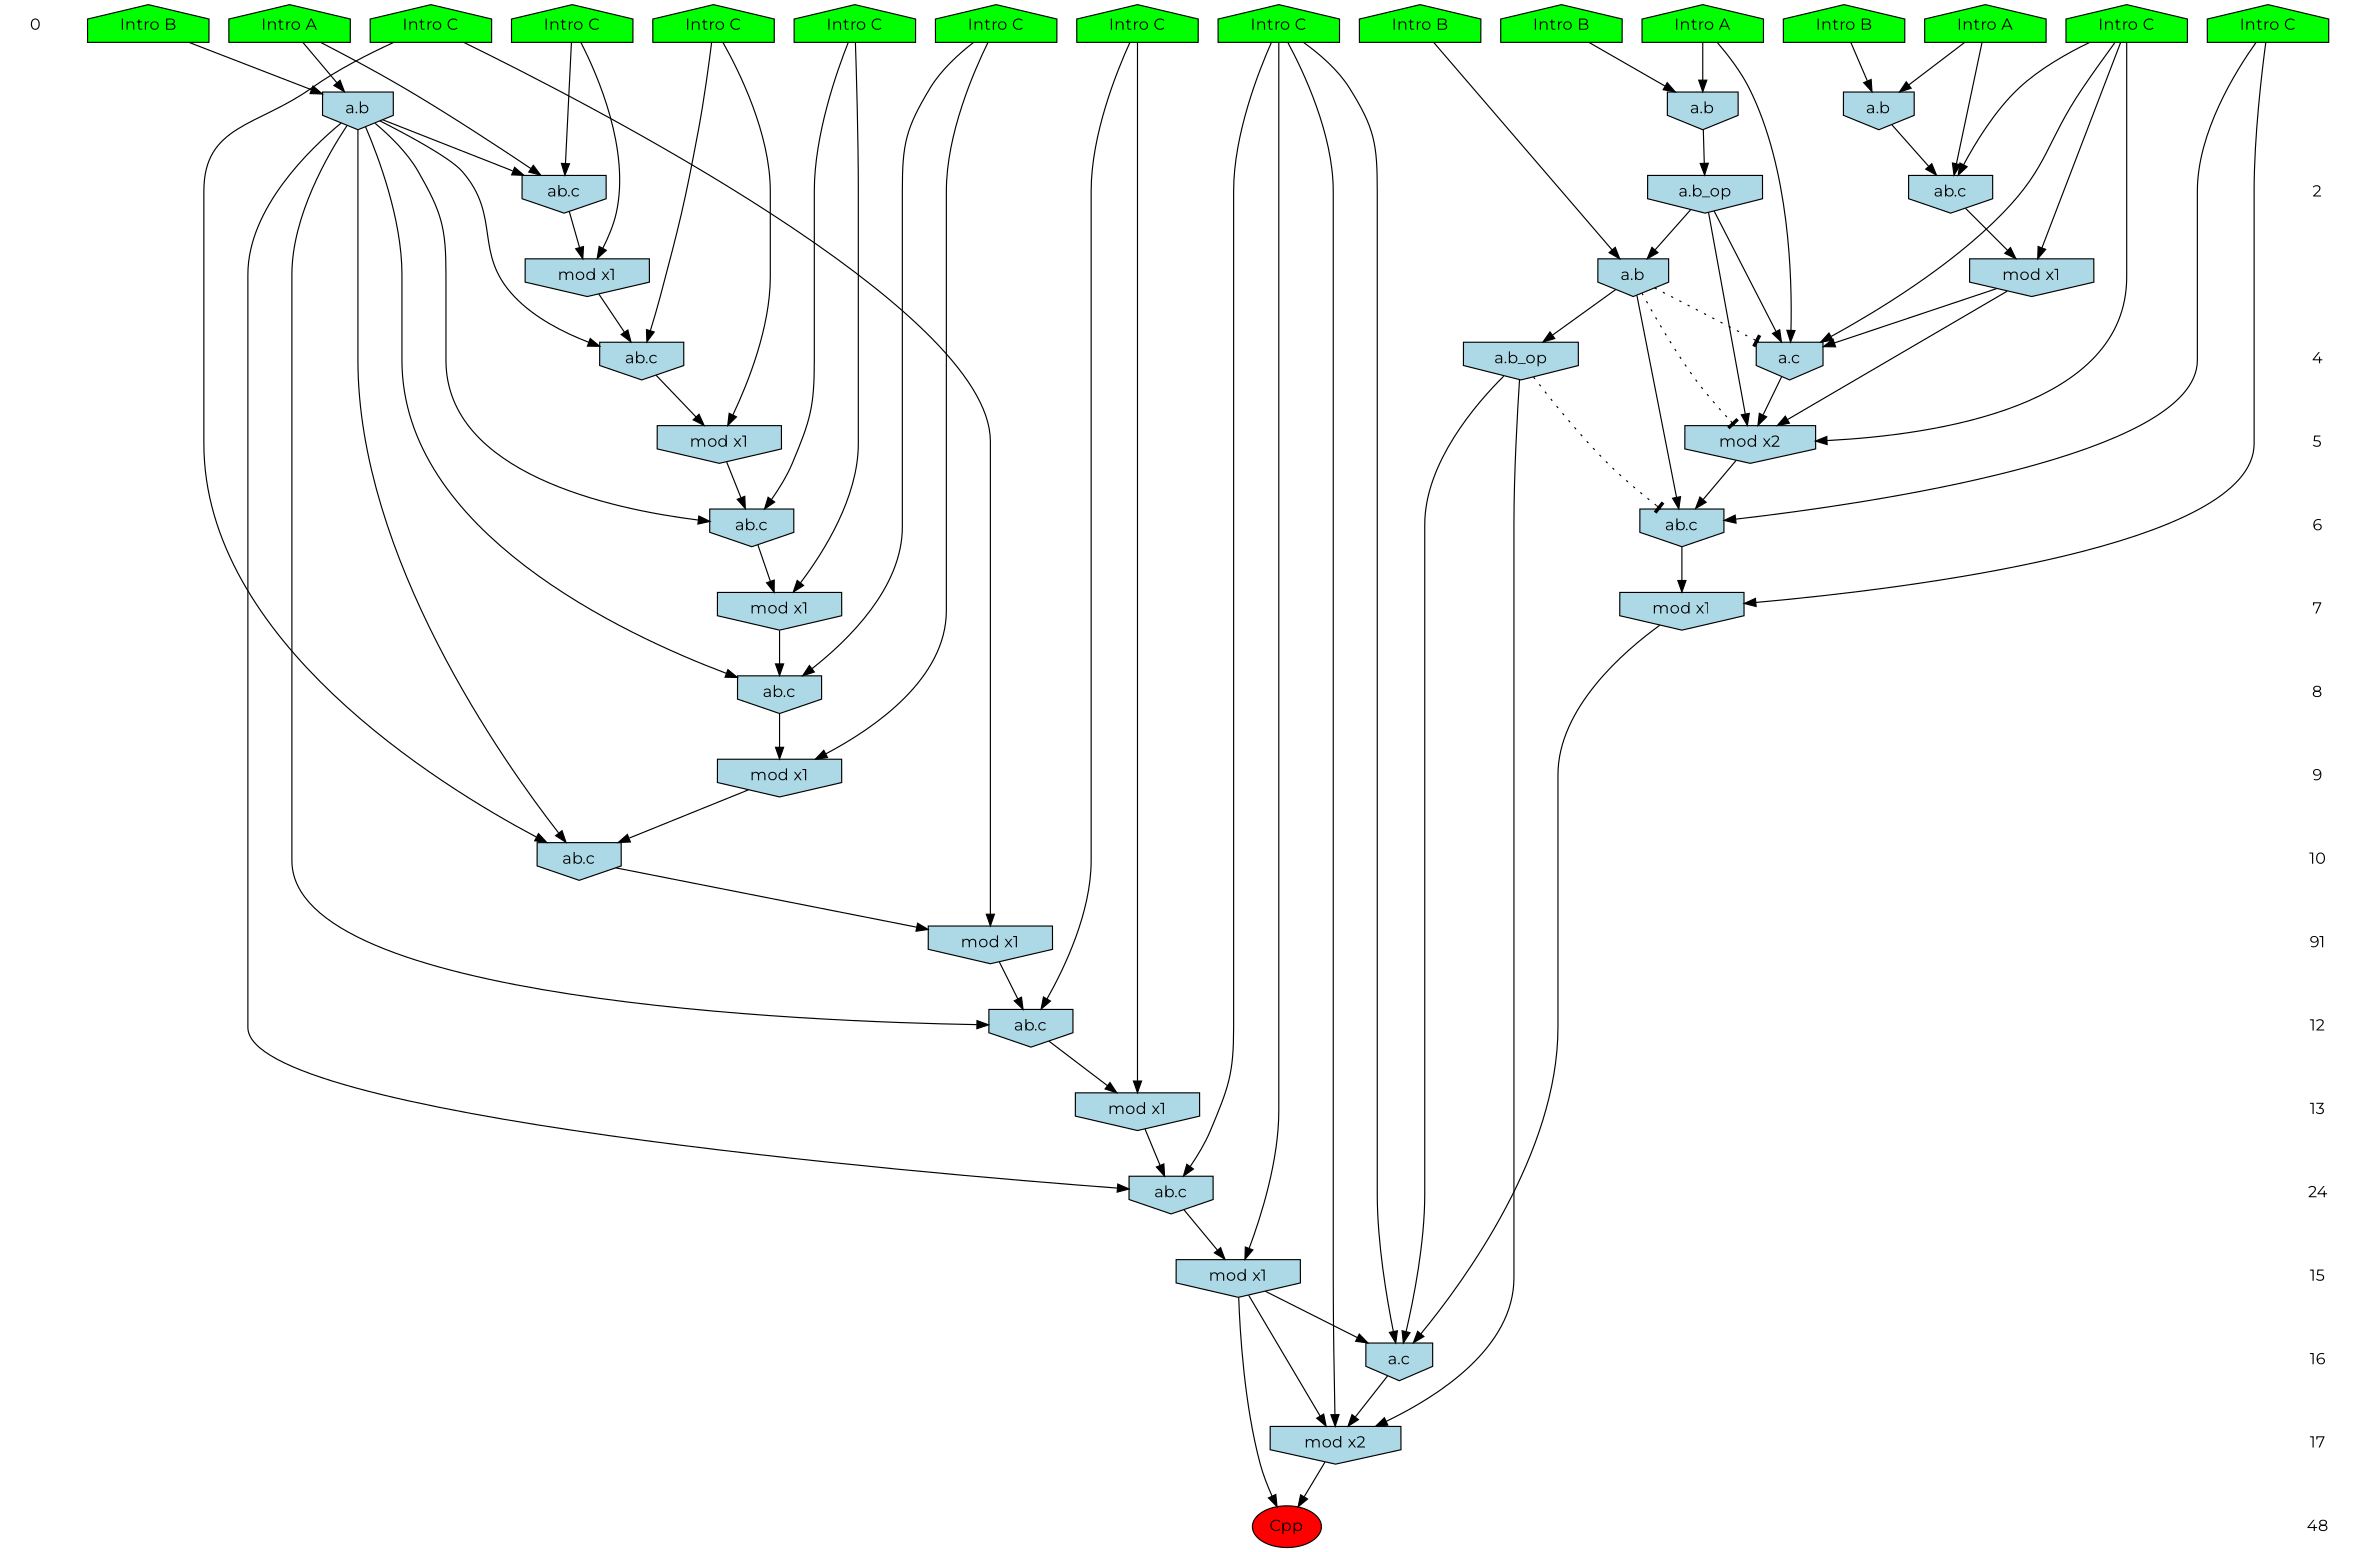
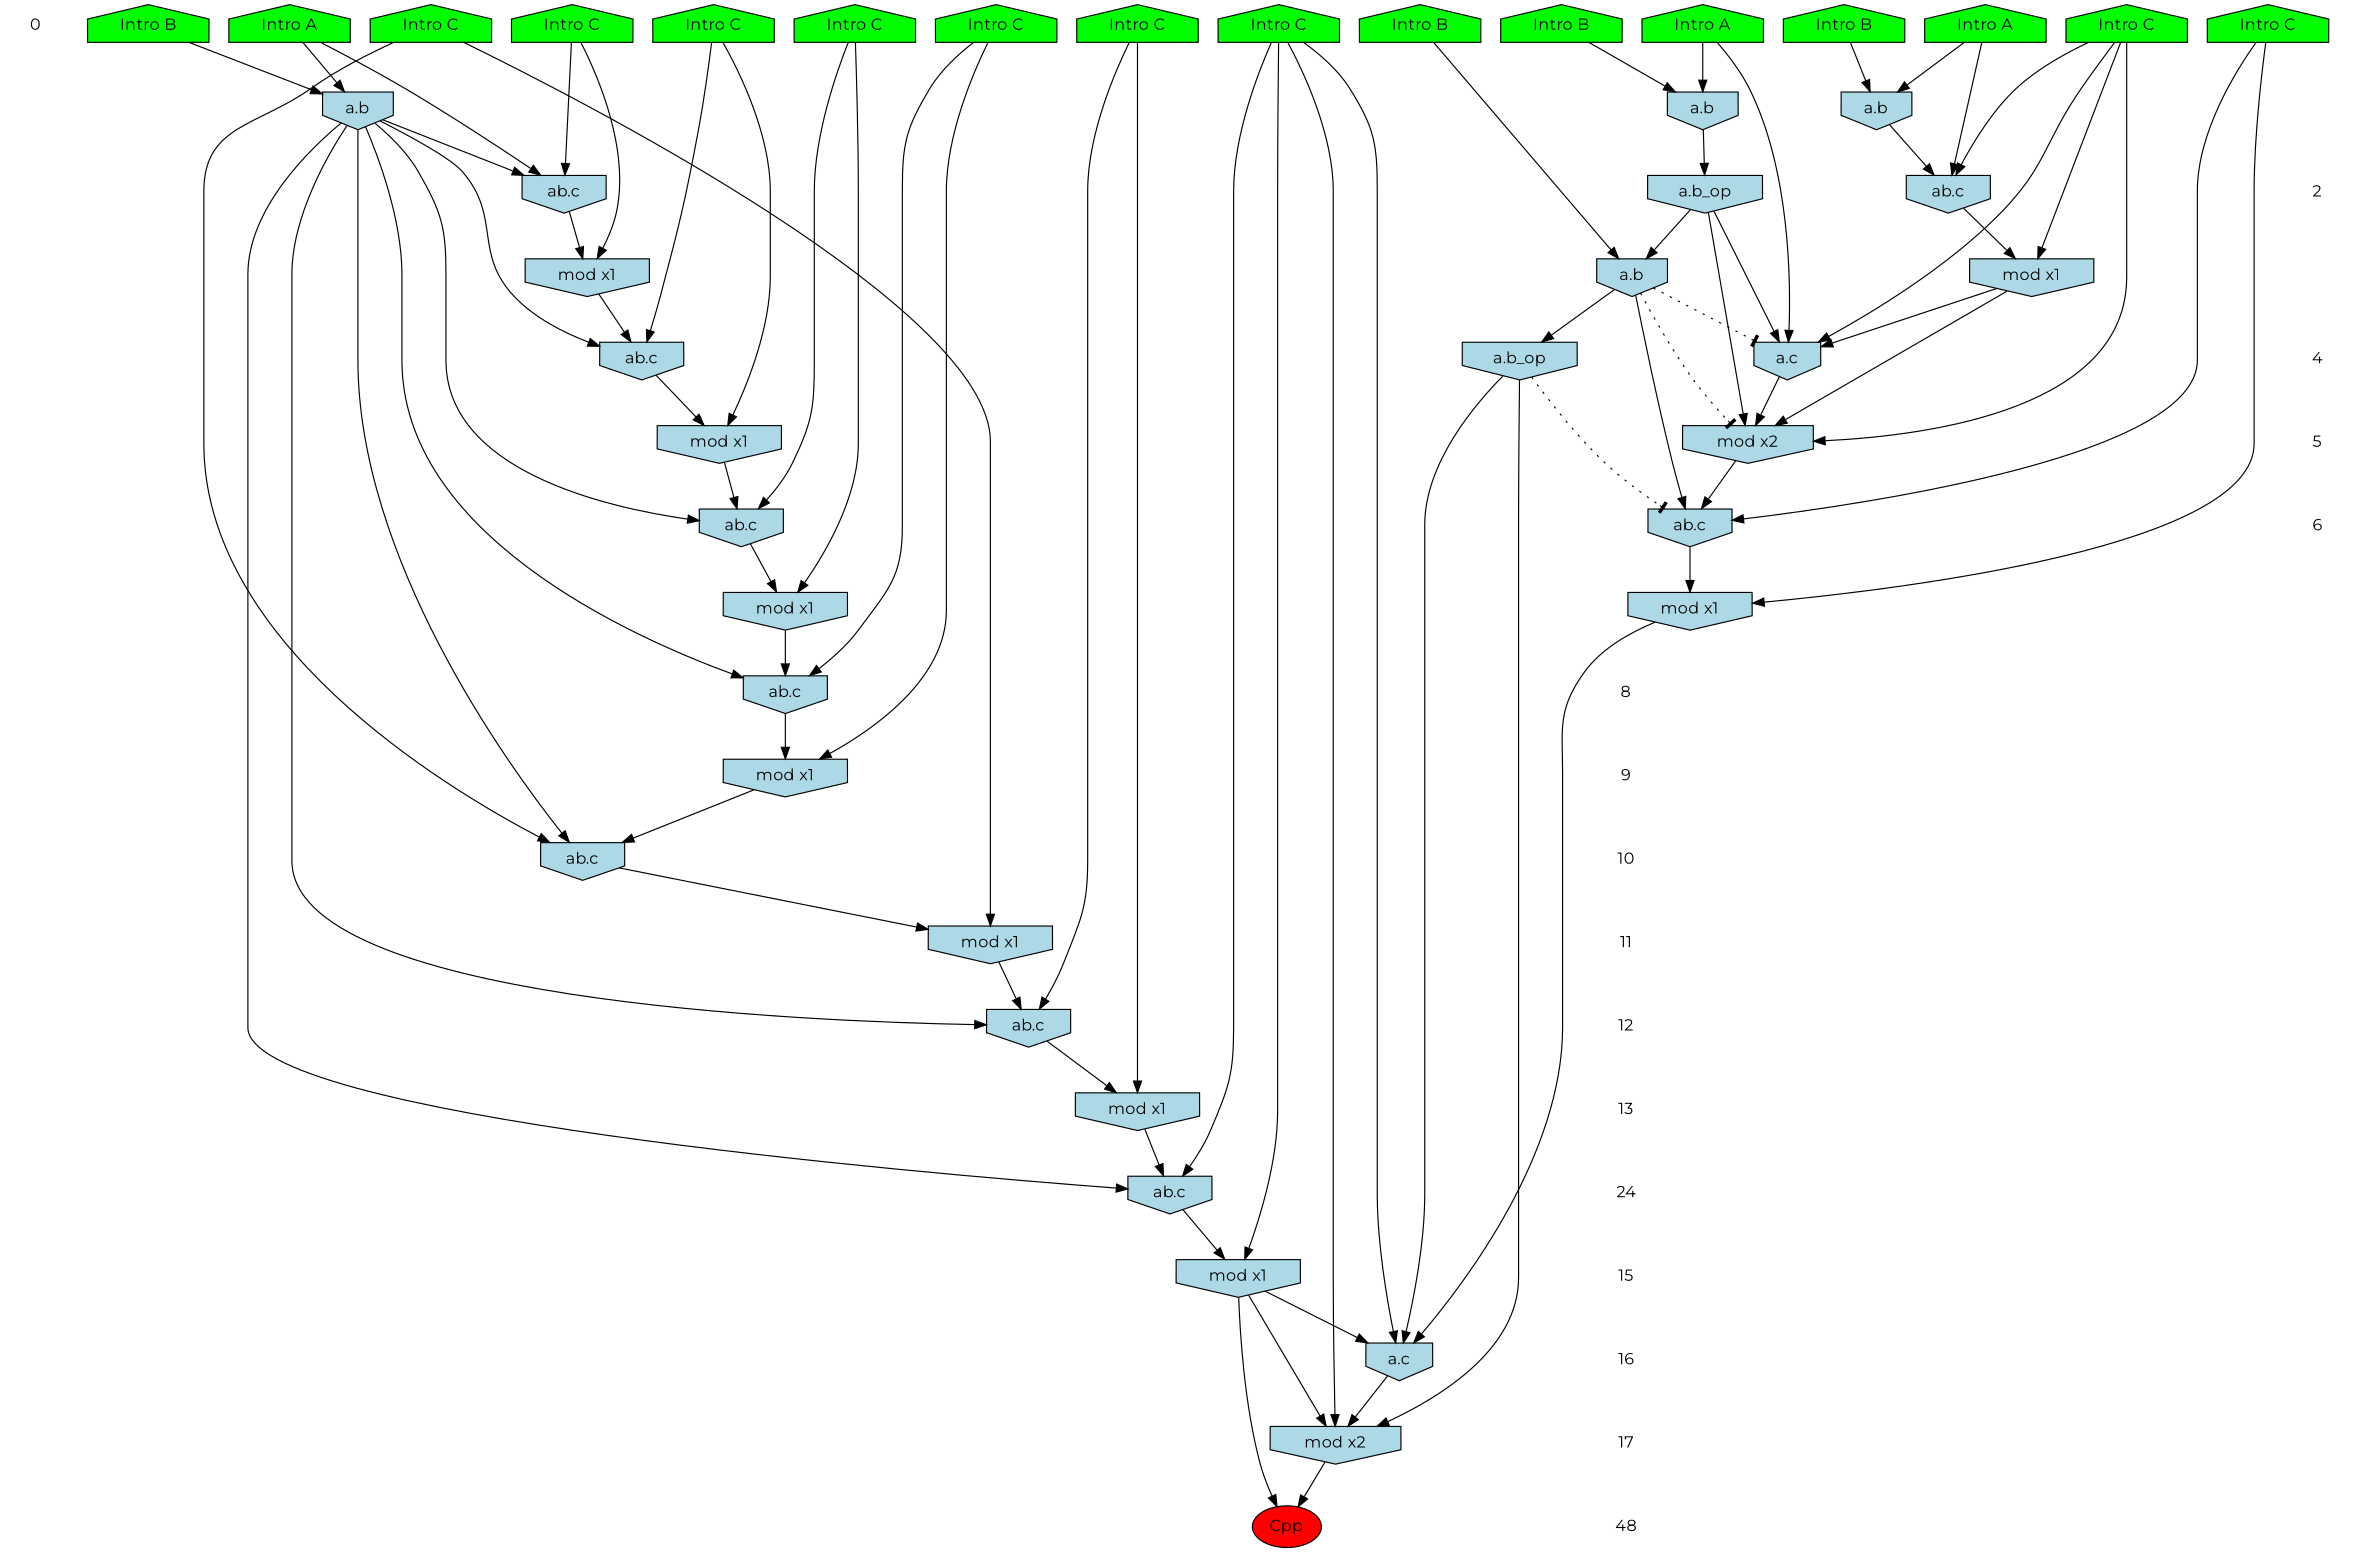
(2318, 609) -> none
(2318, 943) -> (1626, 943)
